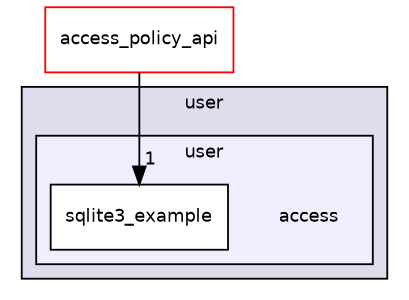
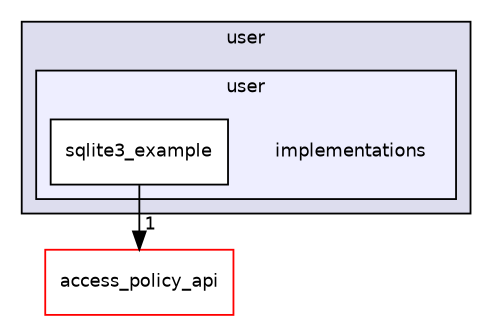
(139, 119) -> (139, 208)
(309, 217) -> (351, 152)
